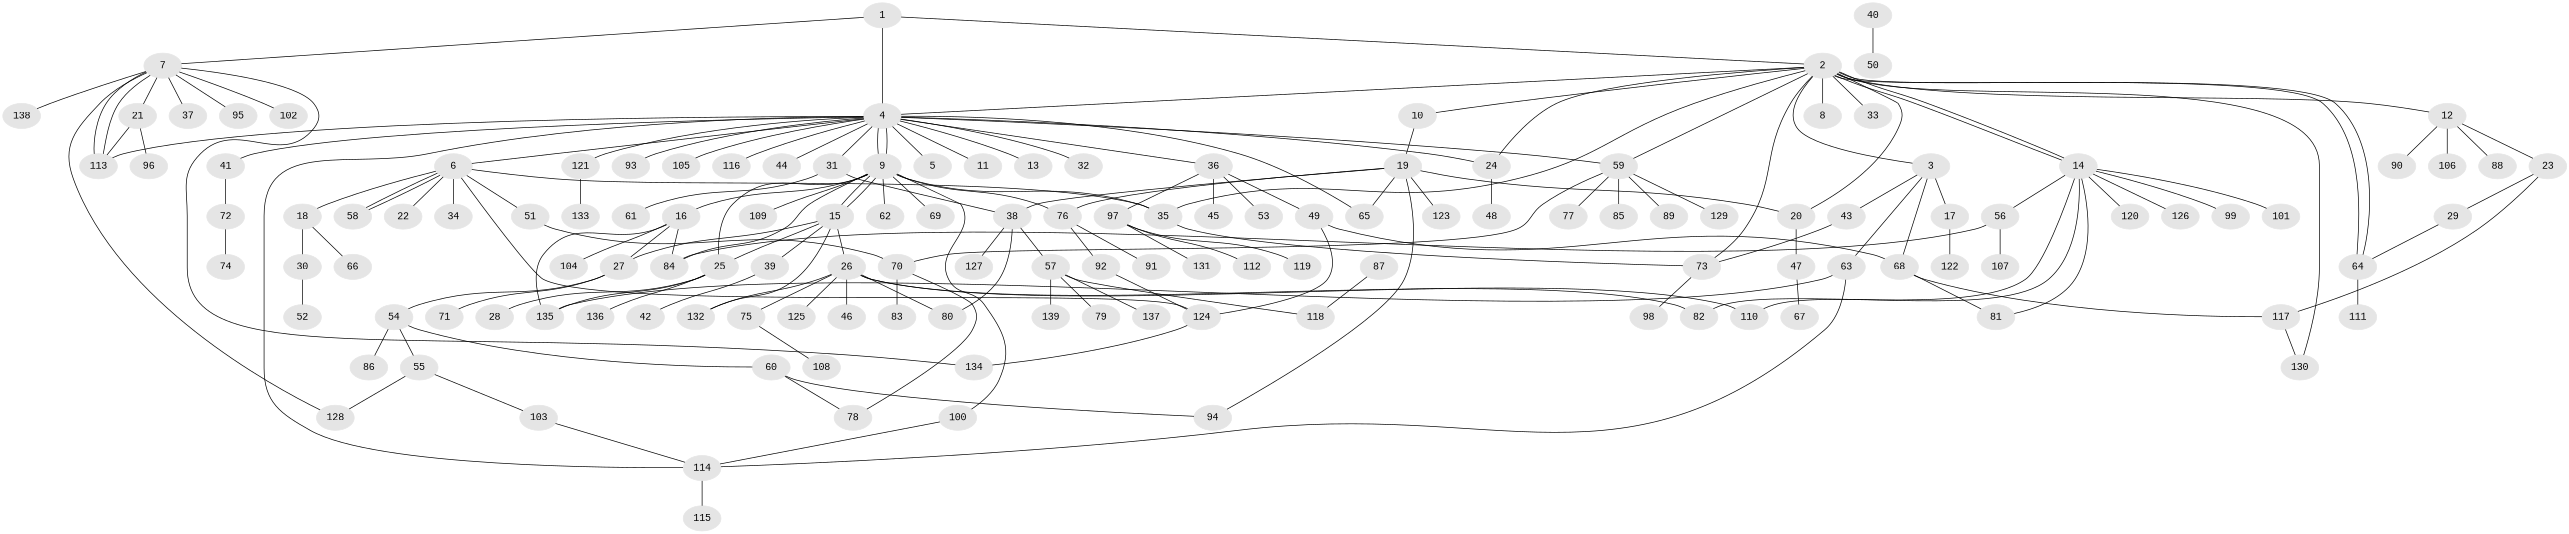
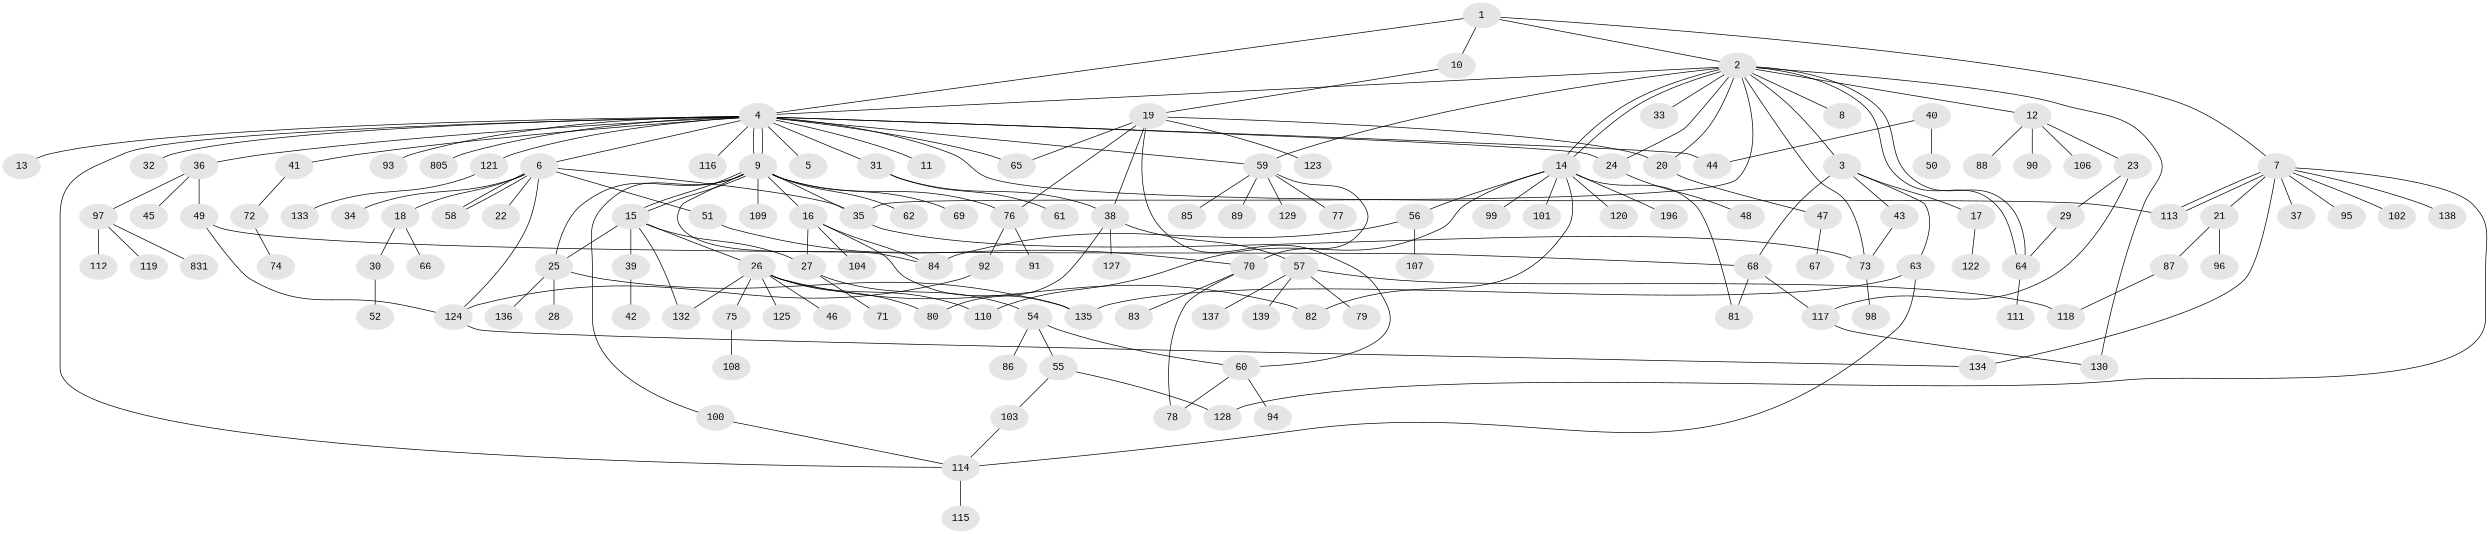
(1565, 96) -> (1469, 41)
(118, 141) -> (2194, 242)
none -> (1817, 142)
(681, 166) -> (439, 166)
(1264, 217) -> none
(2180, 217) -> (1669, 217)
(1202, 267) -> (199, 267)
(1363, 322) -> (1334, 258)
